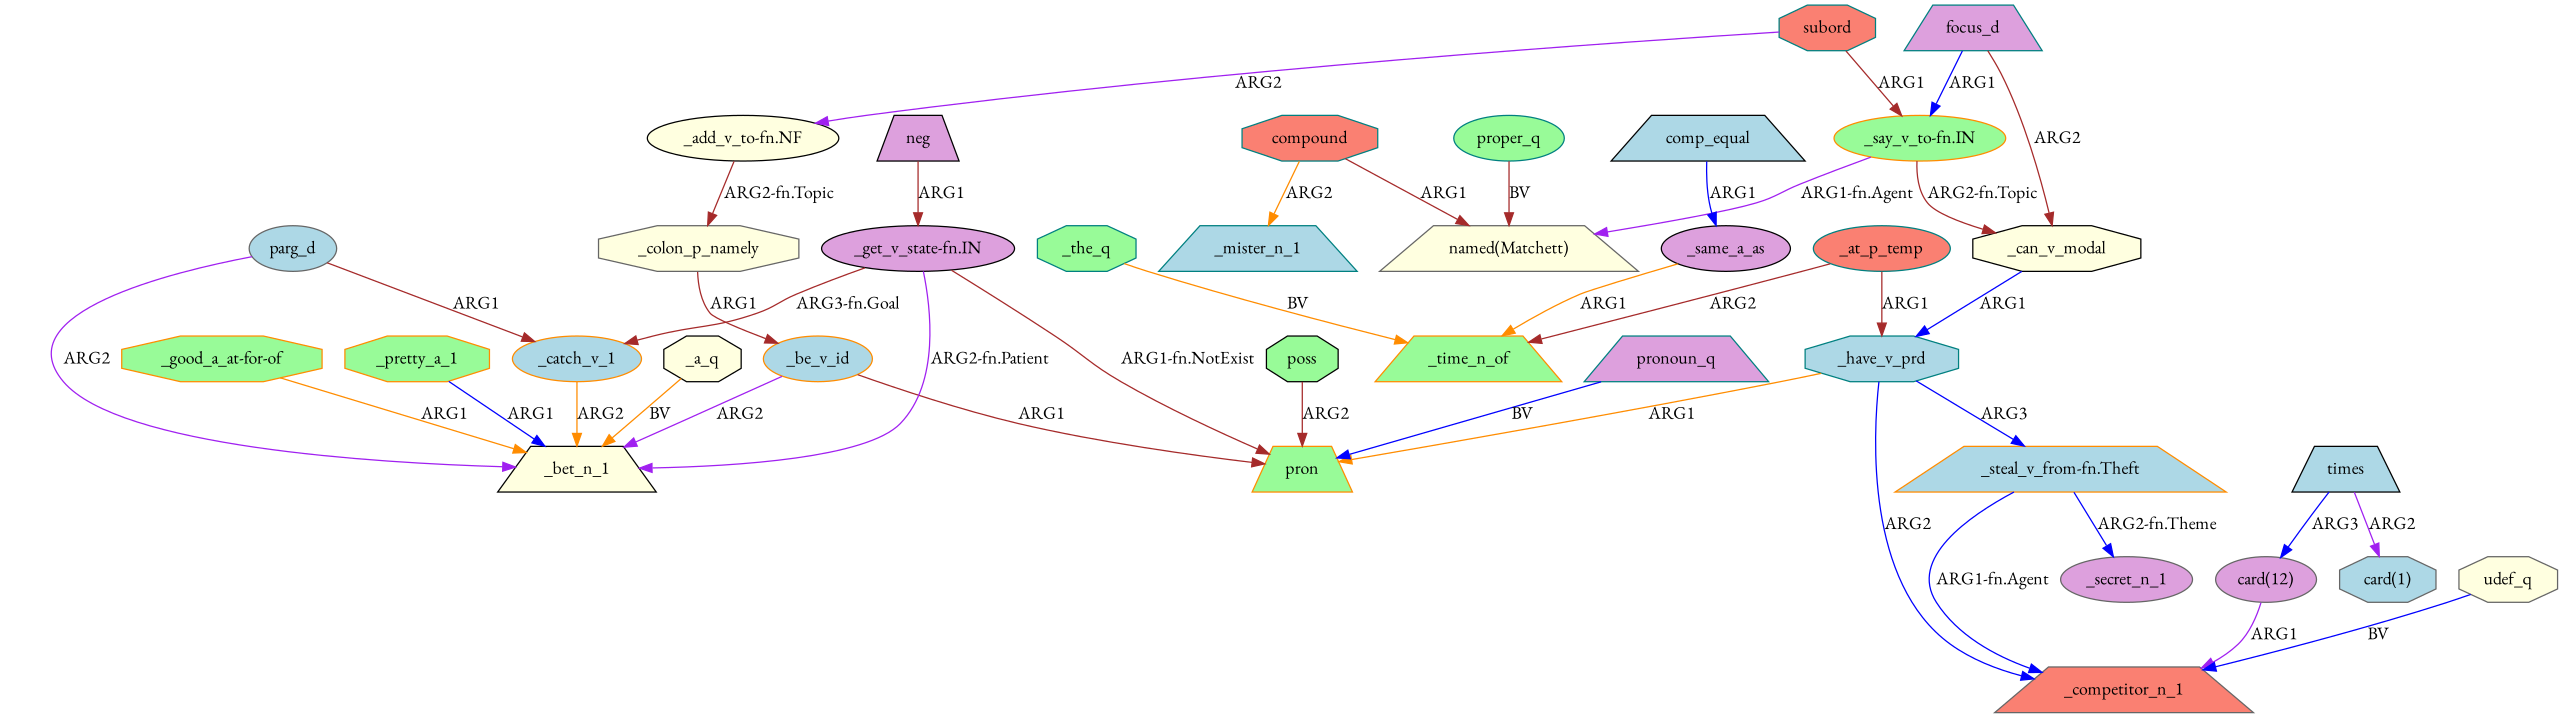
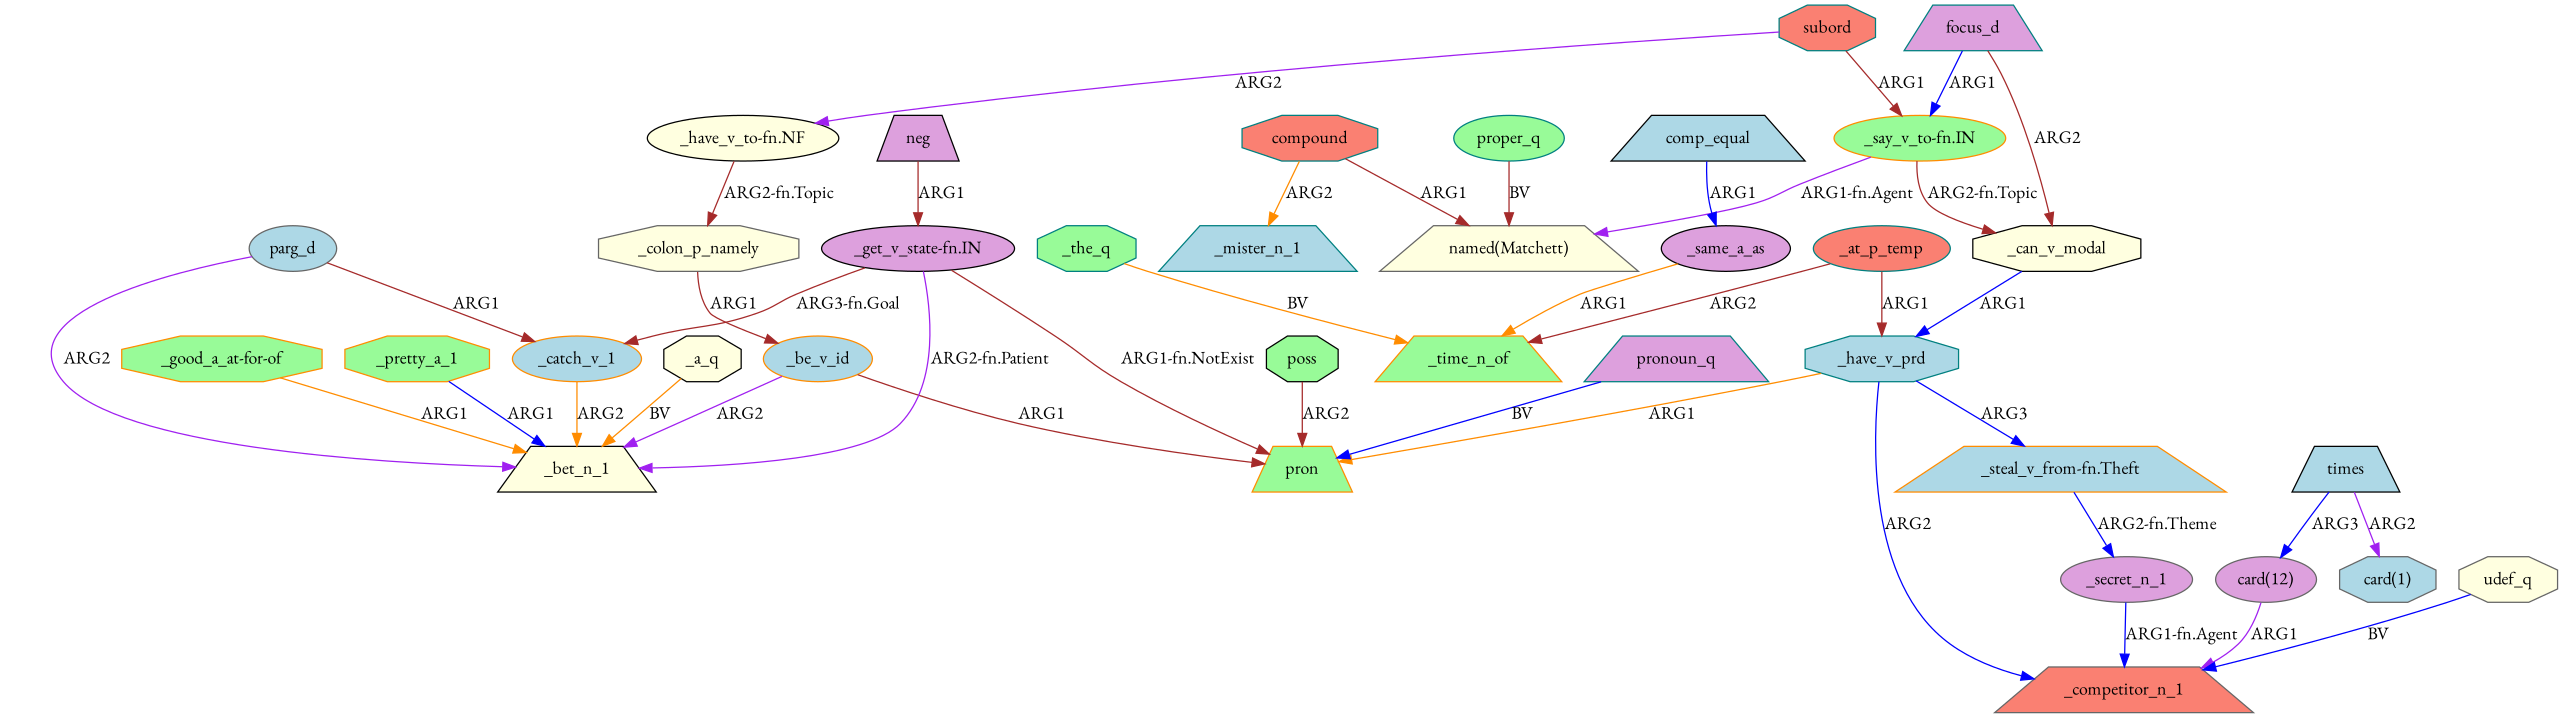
(743, 138) -> (743, 138)
(1930, 586) -> (2125, 628)
